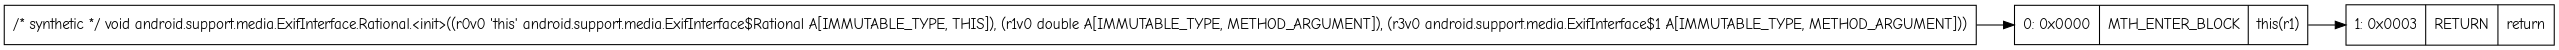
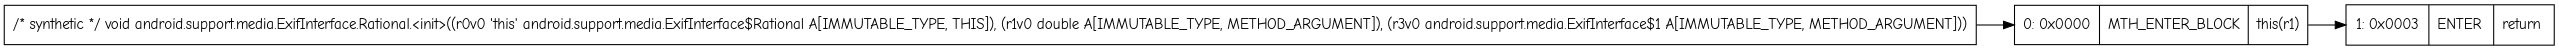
(2462, 24) -> (2460, 24)
